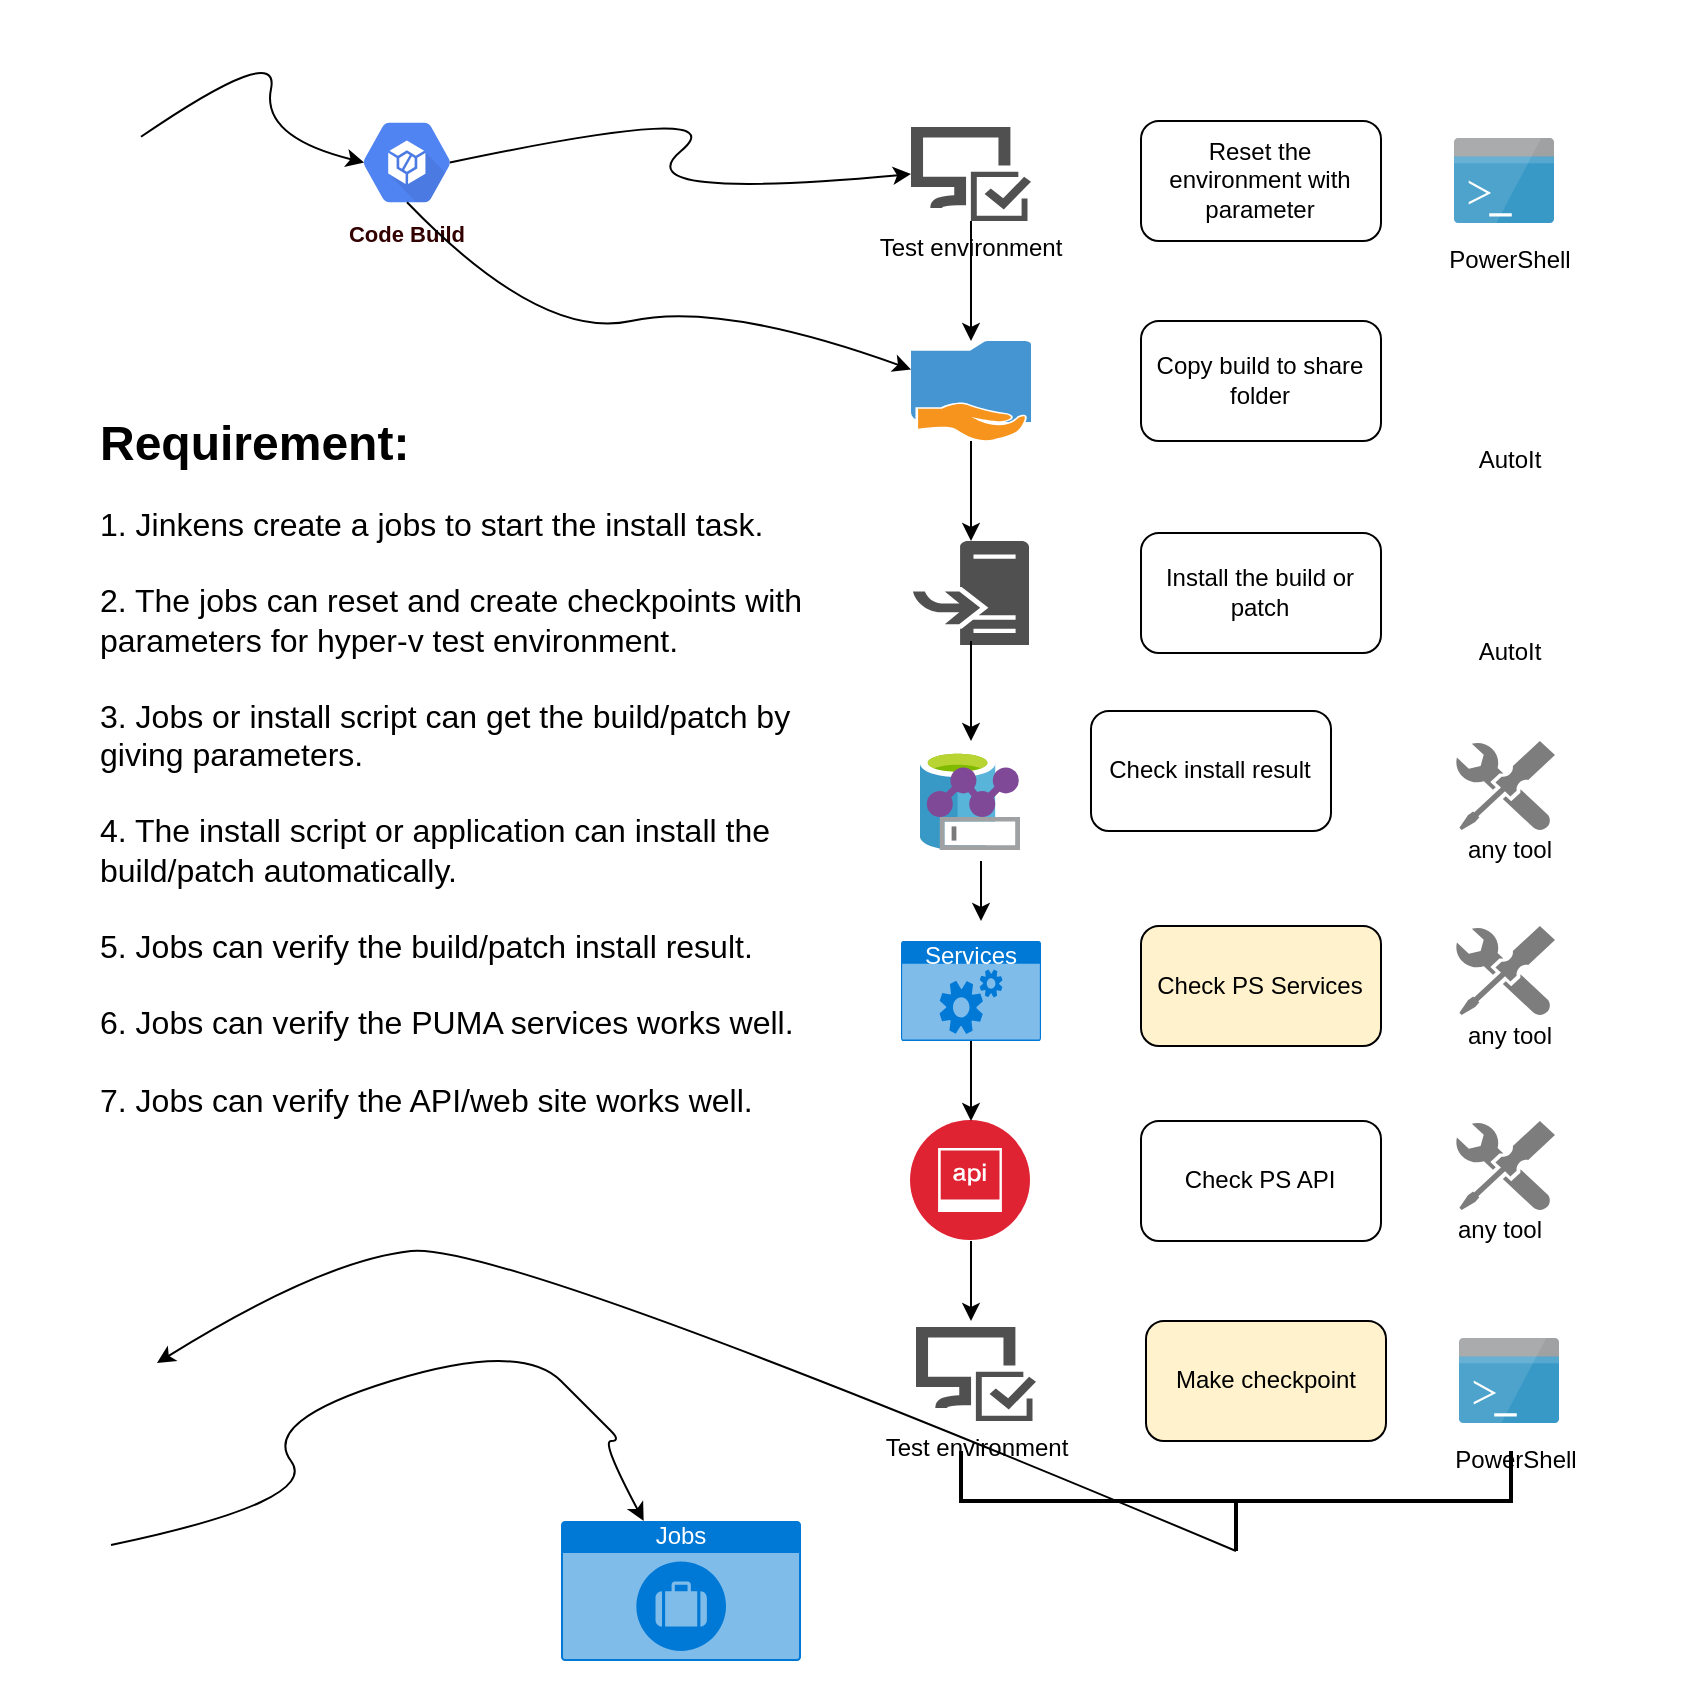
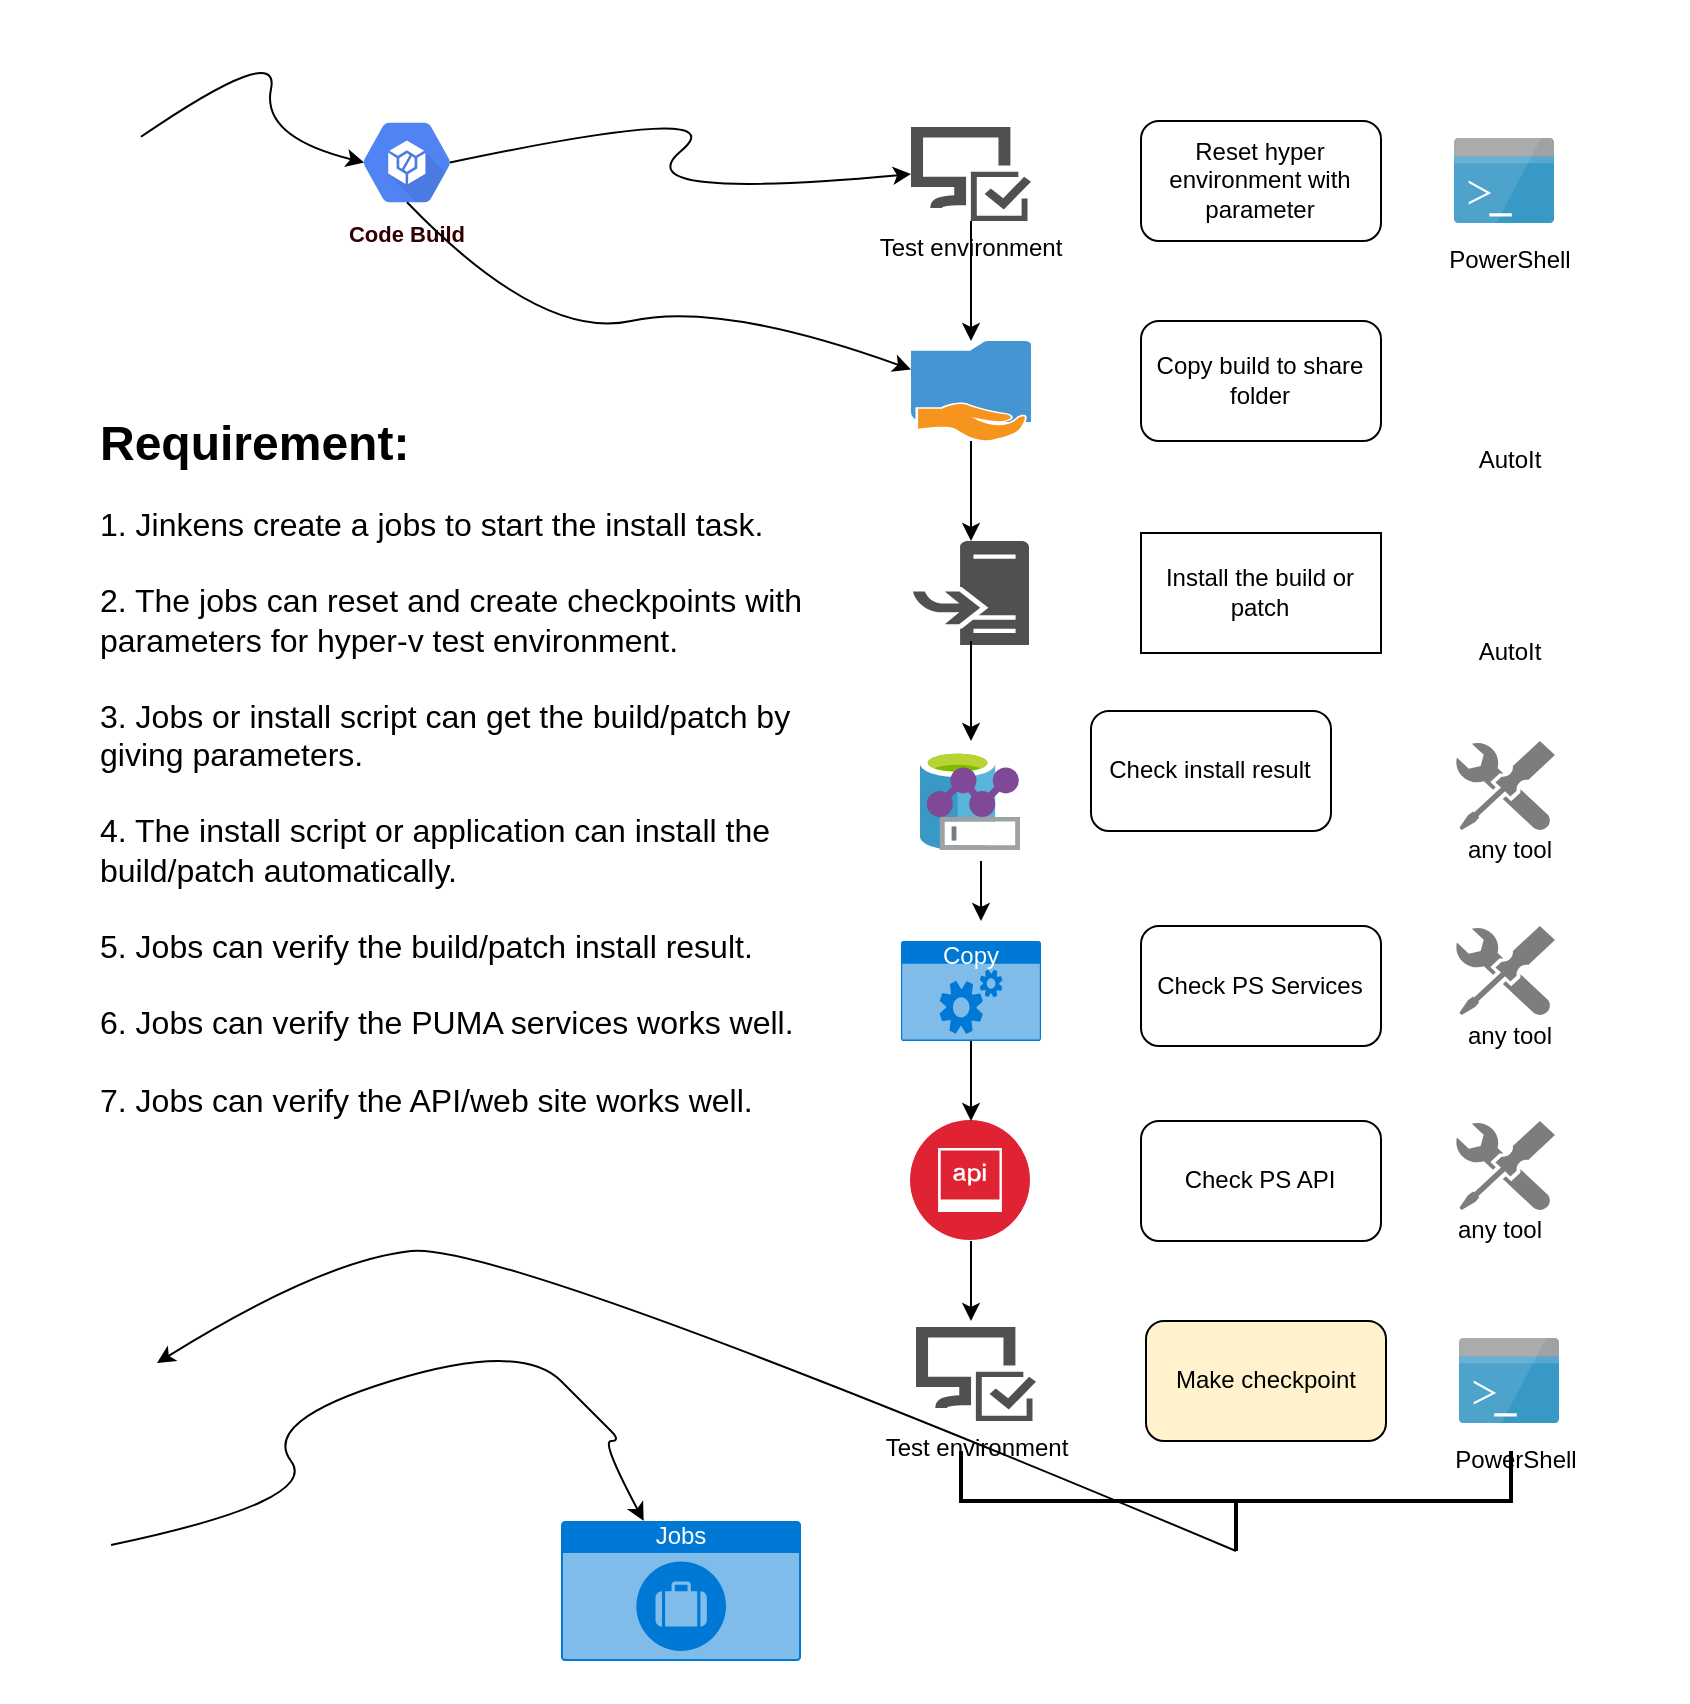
(1261, 181) -> (1261, 181)
(1261, 593) -> (1261, 593)
(972, 957) -> (972, 957)
(1261, 986) -> (1261, 986)
